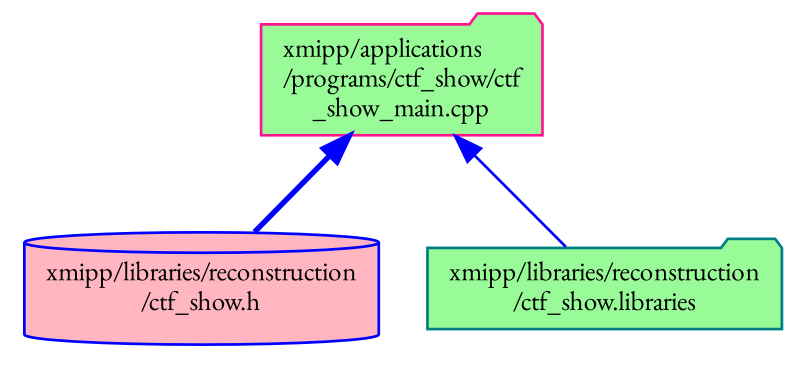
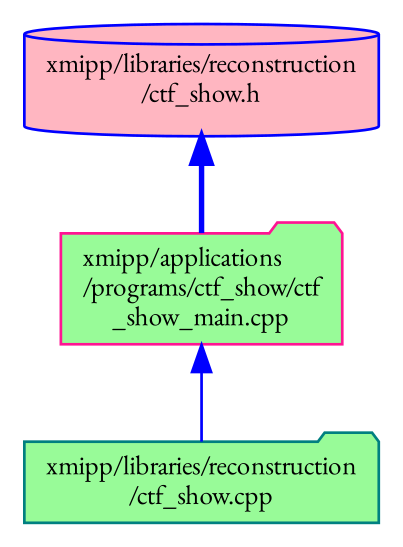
(292, 194) -> (202, 198)
(605, 288) -> (202, 482)
